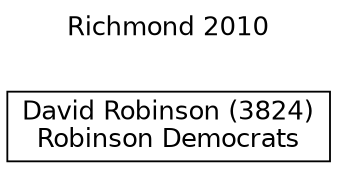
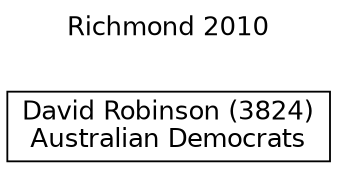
(169, 126) -> (169, 126)
